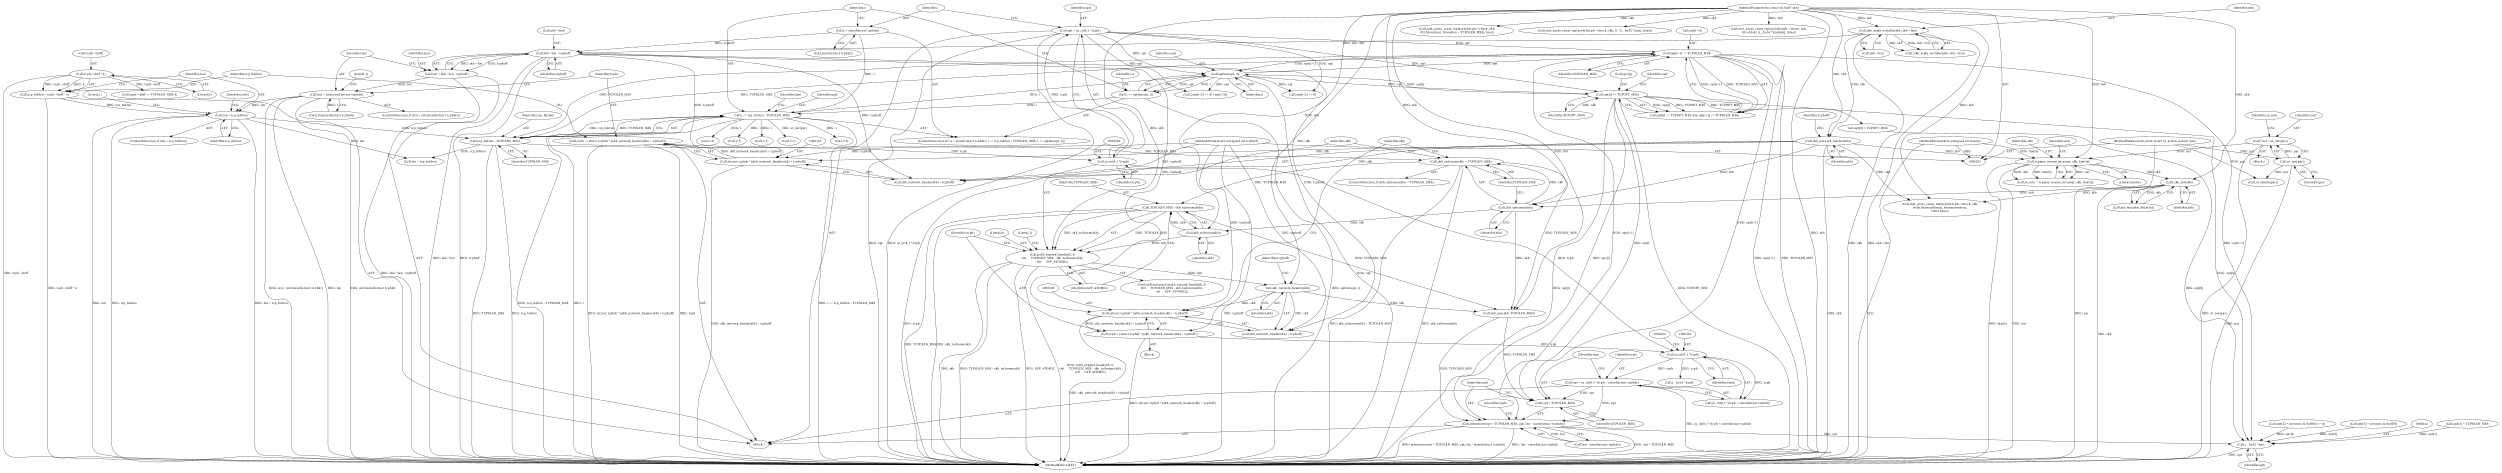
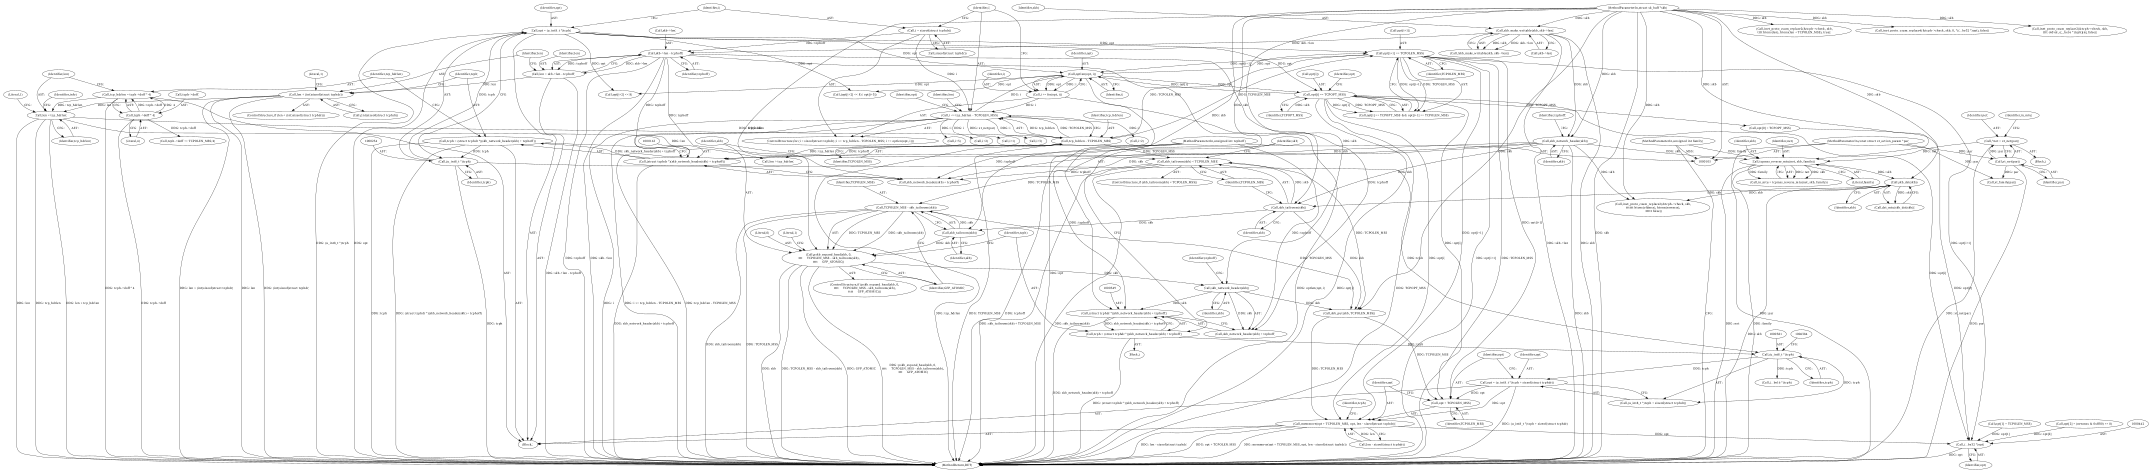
(1136, 95) -> (1048, 95)
(333, 105) -> (337, 105)
none -> (113, 106)
(158, 141) -> none
(2374, 424) -> none
